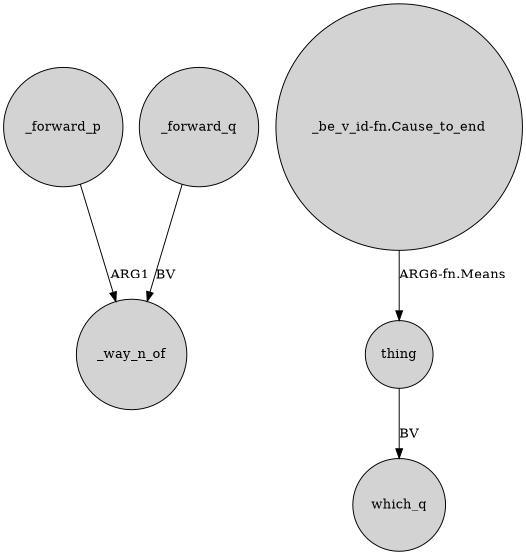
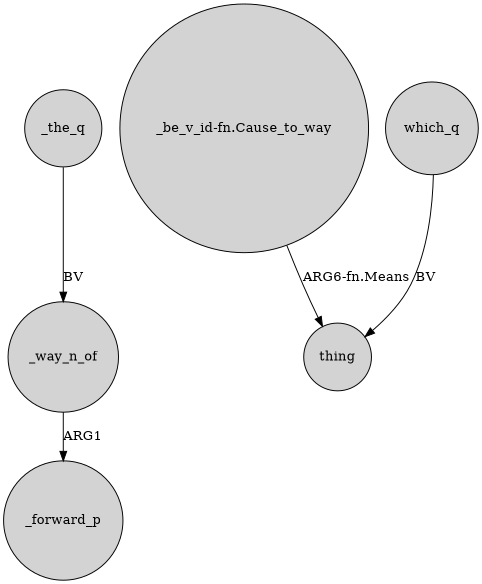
(199, 127) -> (63, 128)
(399, 127) -> (244, 128)
(97, 238) -> (63, 432)
(399, 419) -> (421, 260)
